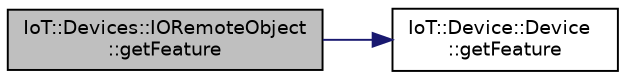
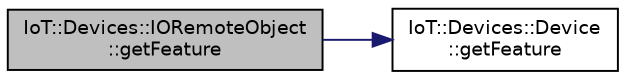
(505, 40) -> (505, 40)
